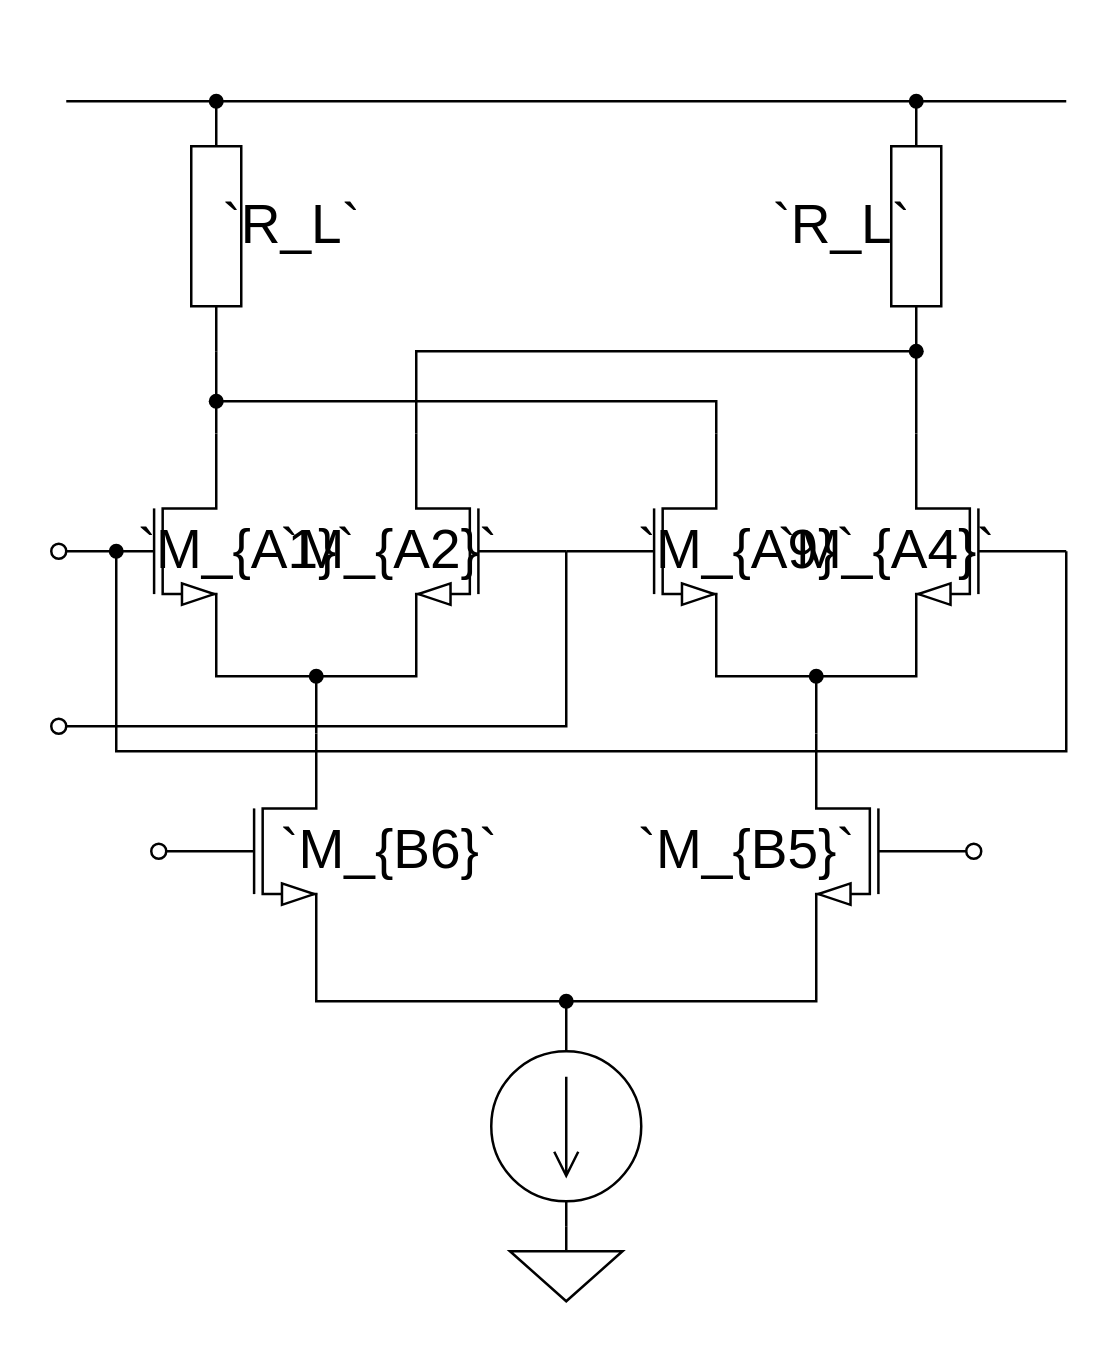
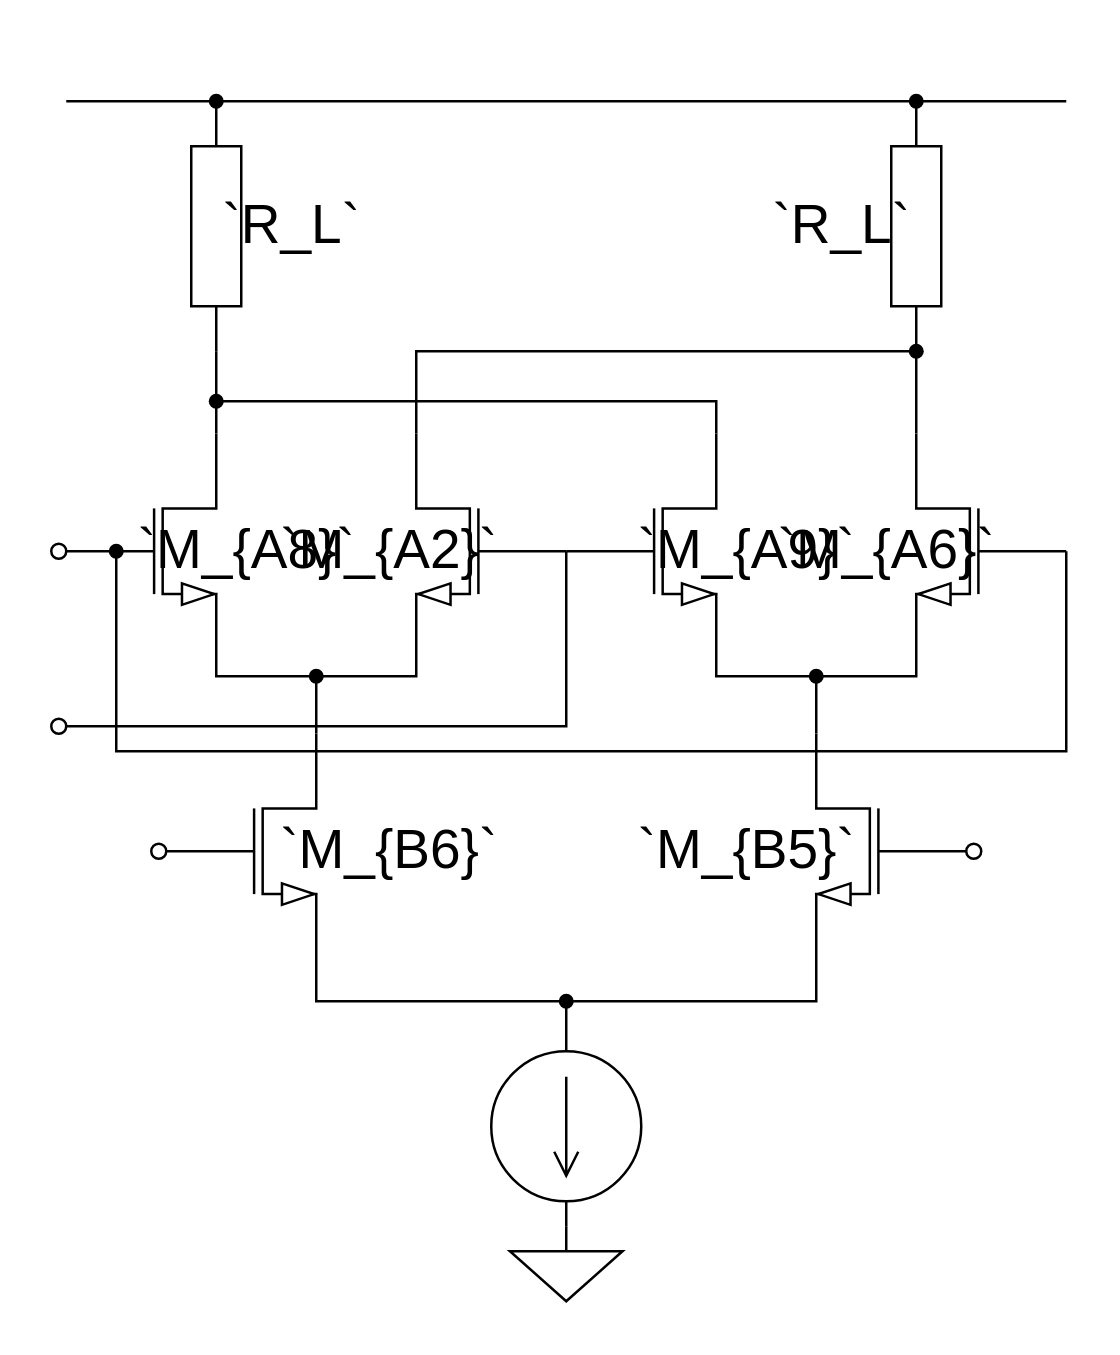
(248, 551) -> (248, 551)
(888, 551) -> (888, 551)
